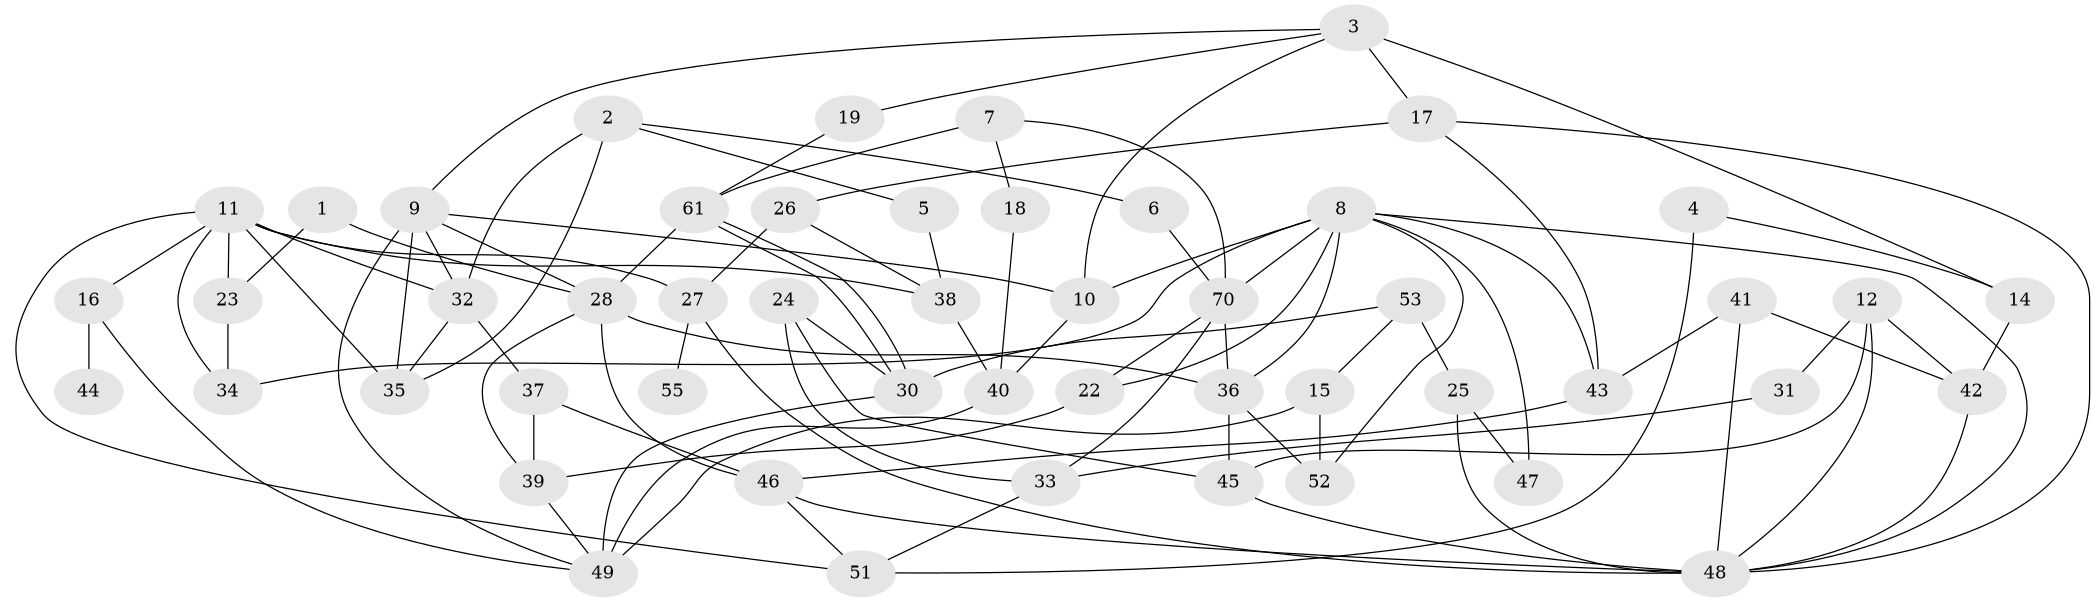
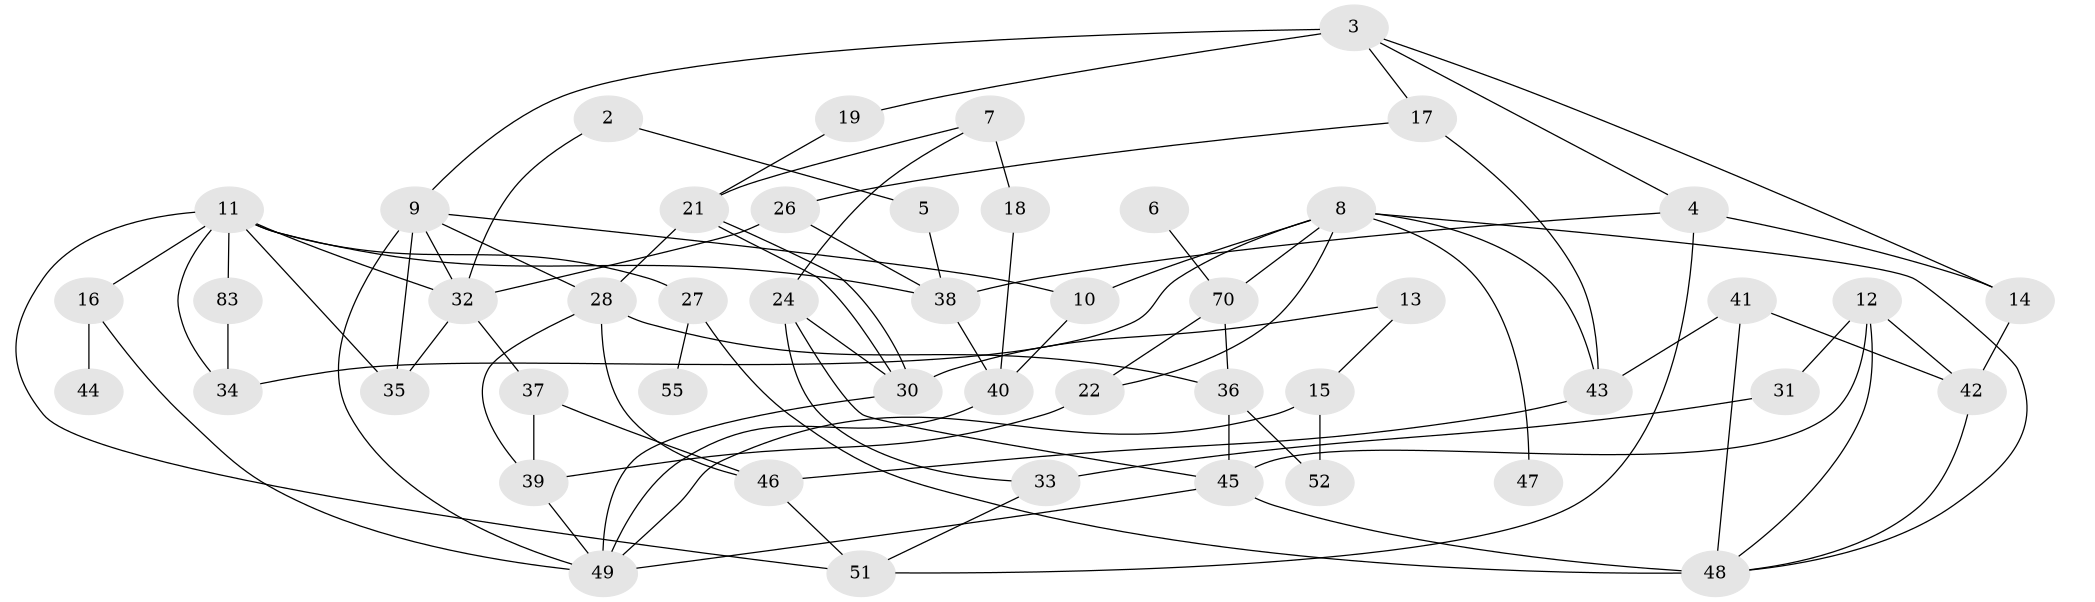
(1168, 126) -> (1524, 119)
(883, 157) -> none
(1163, 158) -> (862, 202)
(323, 210) -> none
(694, 210) -> (694, 210)
(2039, 235) -> none
none -> (1317, 242)
(739, 255) -> (668, 251)
(531, 295) -> none
(228, 301) -> (228, 301)
(1411, 301) -> (1411, 301)
(1319, 308) -> none
(1448, 338) -> none
(1459, 392) -> none
(1148, 402) -> none
none -> (917, 530)
(1148, 544) -> none
